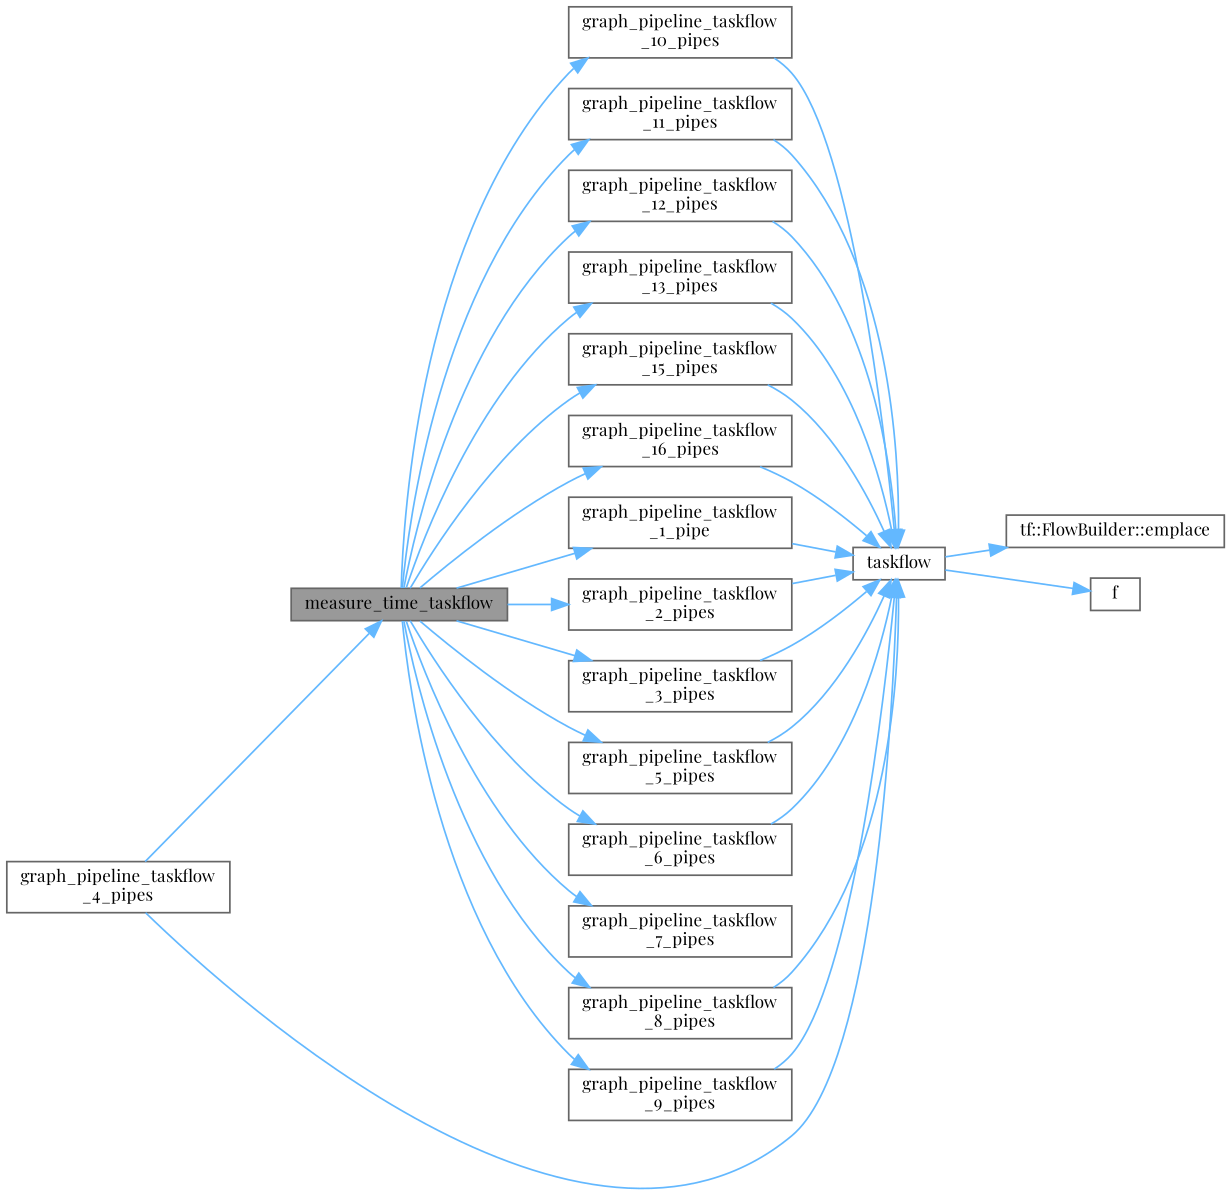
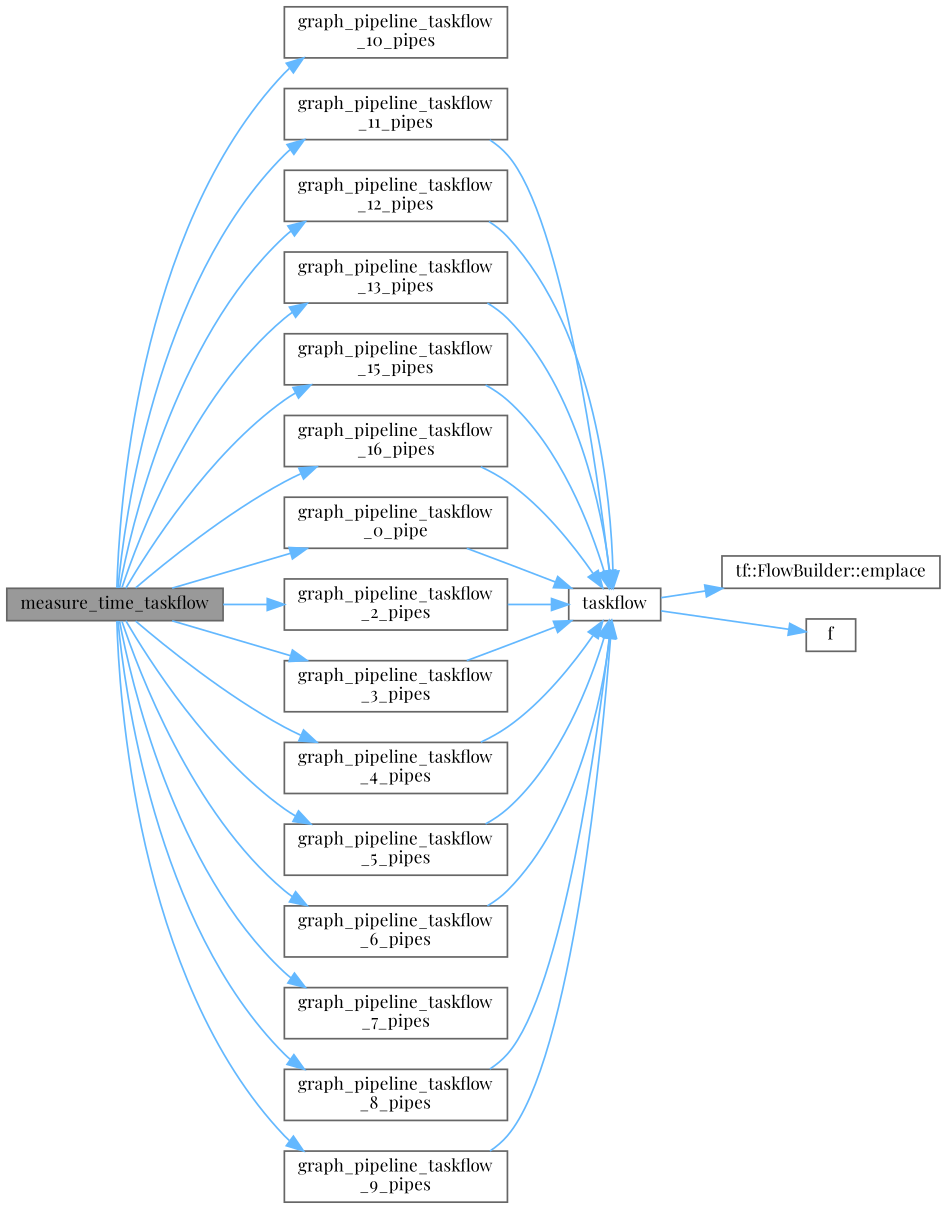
(846, 212) -> none
(680, 523) -> (396, 523)
(257, 748) -> (215, 683)
